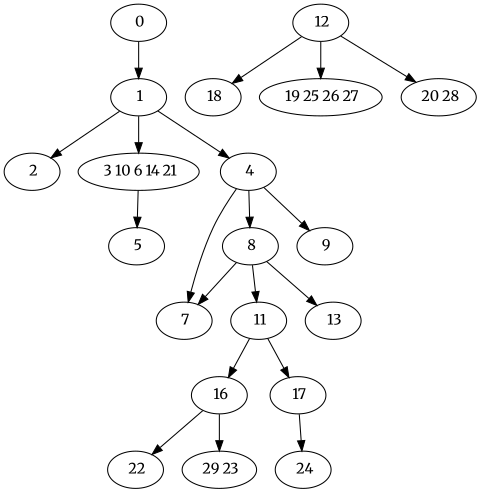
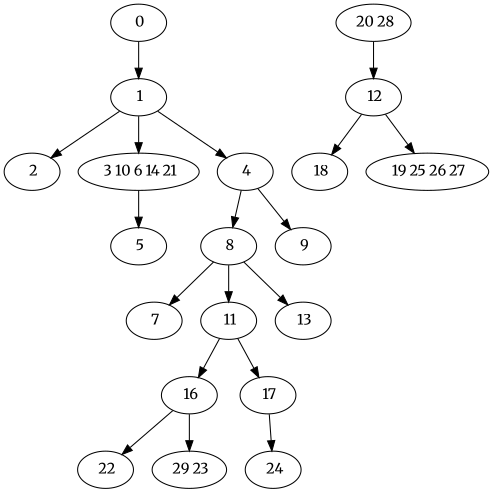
(374, 56) -> (374, 55)
(209, 238) -> none
